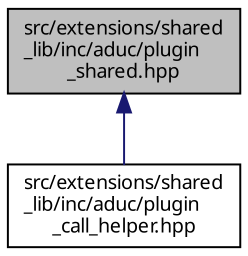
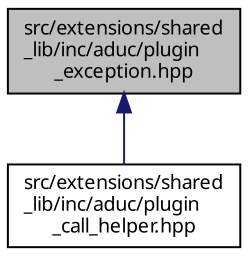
(124, 51) -> (124, 51)
